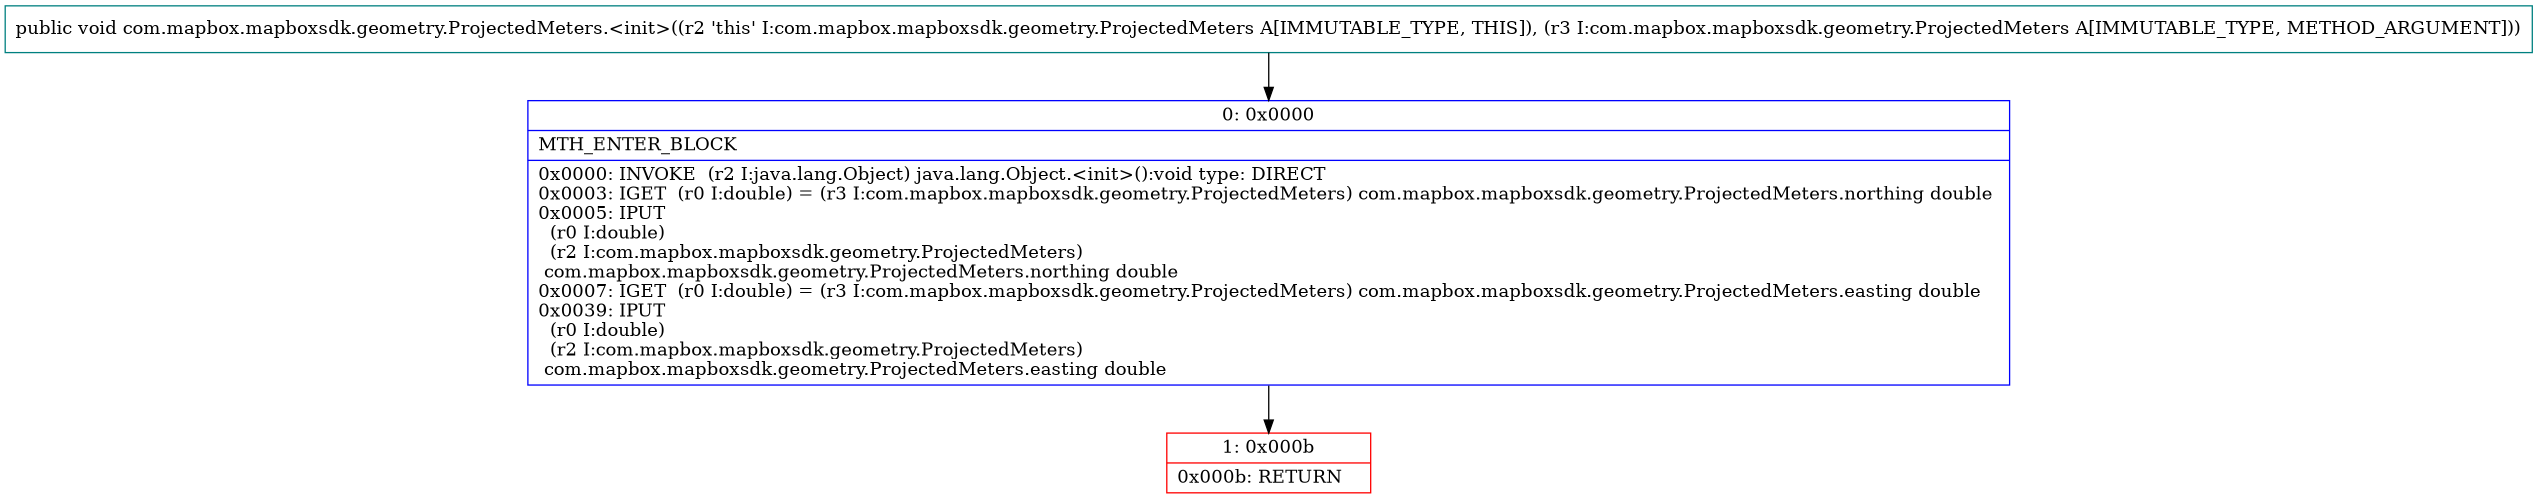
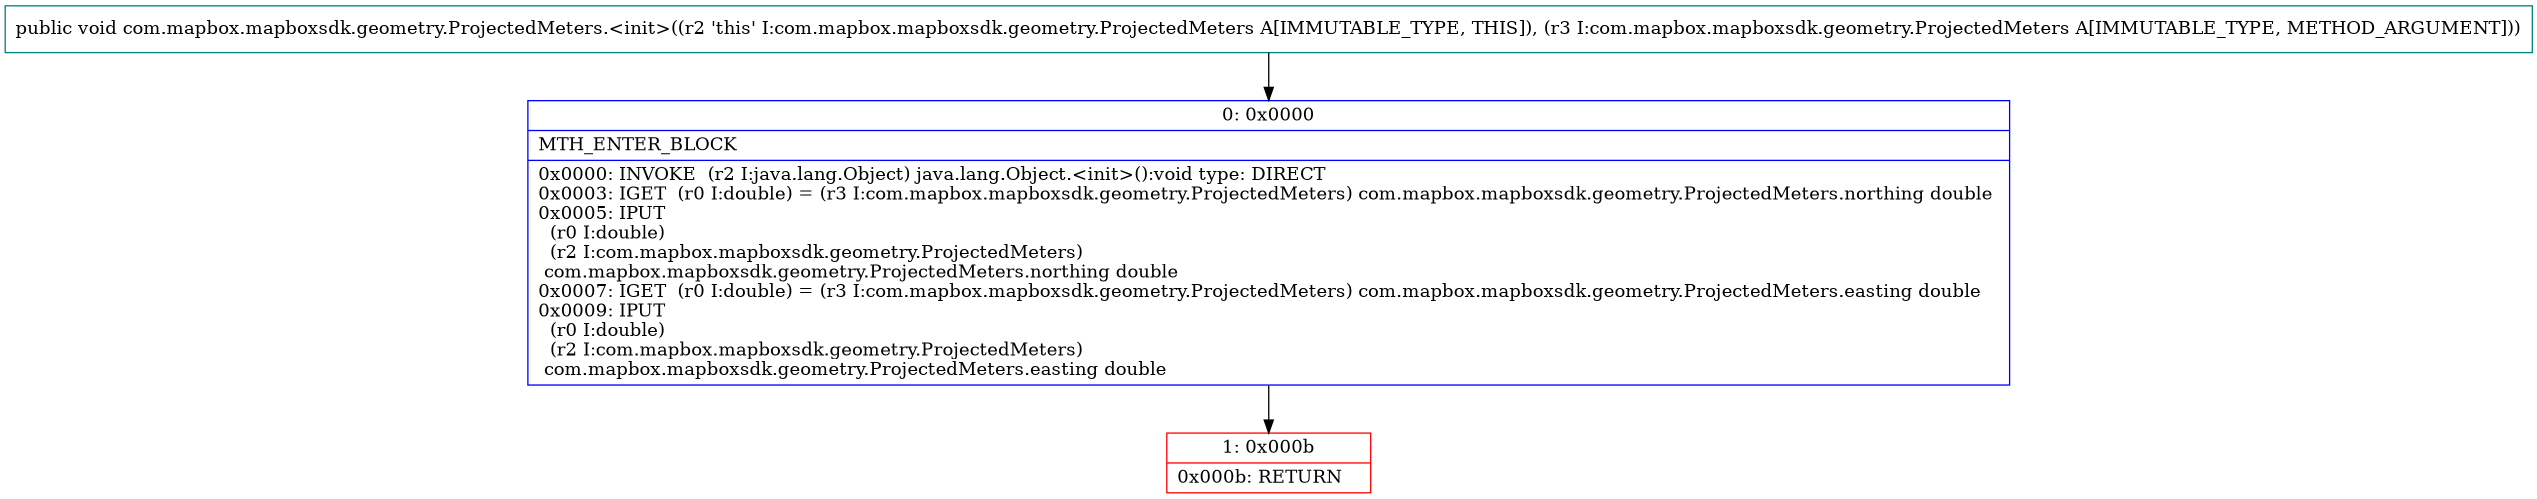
(608, 311) -> (608, 311)
